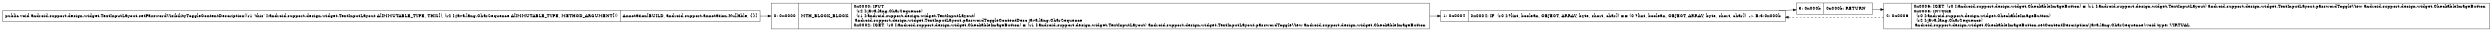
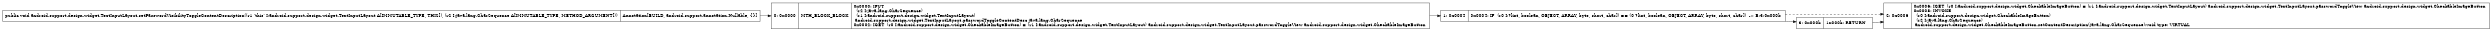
(1848, 8) -> (1848, 23)
(1836, 17) -> (1833, 14)
